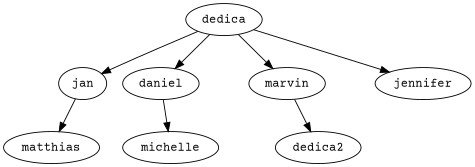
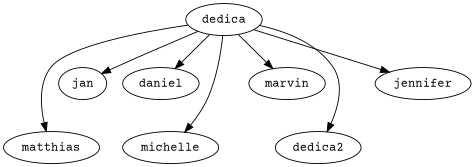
(69, 111) -> (89, 47)
(165, 111) -> (213, 83)
(301, 112) -> (327, 59)
